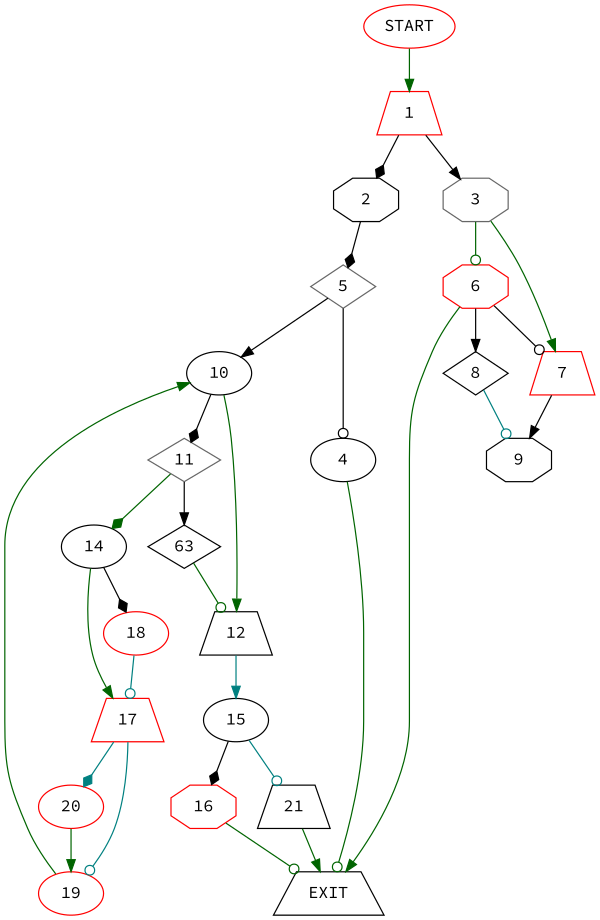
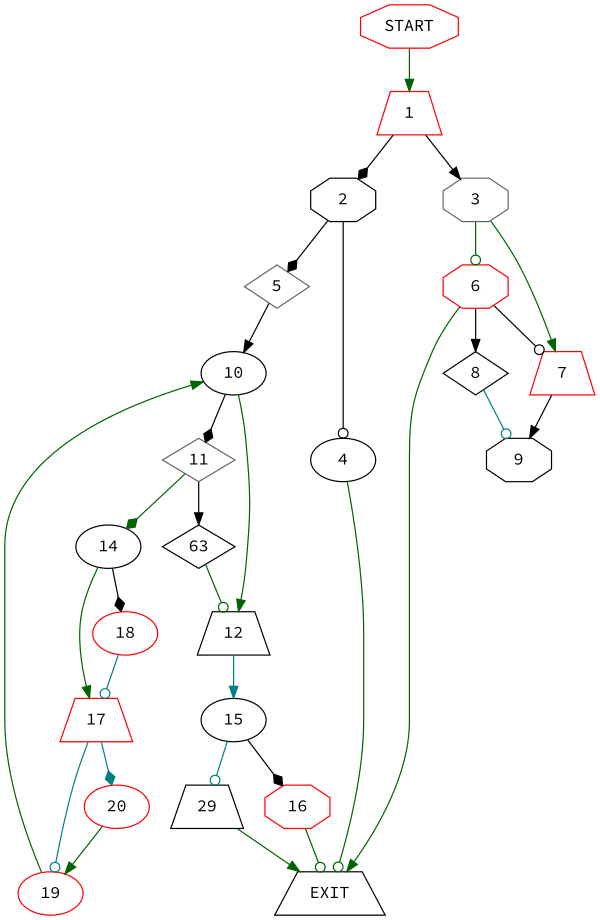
(409, 26) -> (409, 26)
(343, 368) -> (343, 325)
(294, 807) -> (207, 807)
